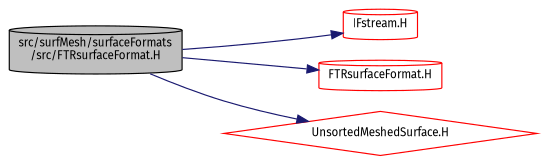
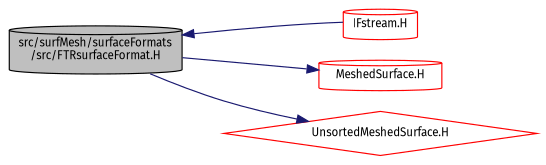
(257, 43) -> (268, 27)
(380, 75) -> (380, 75)
